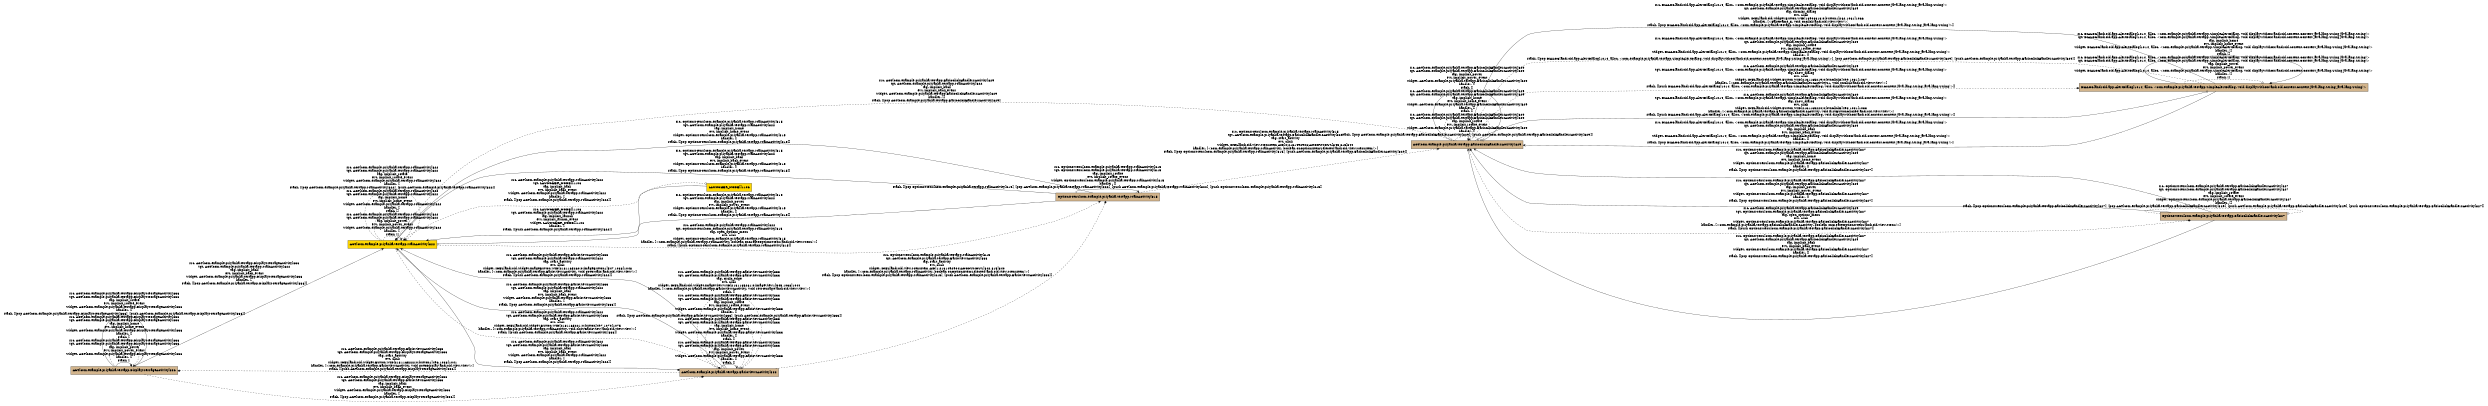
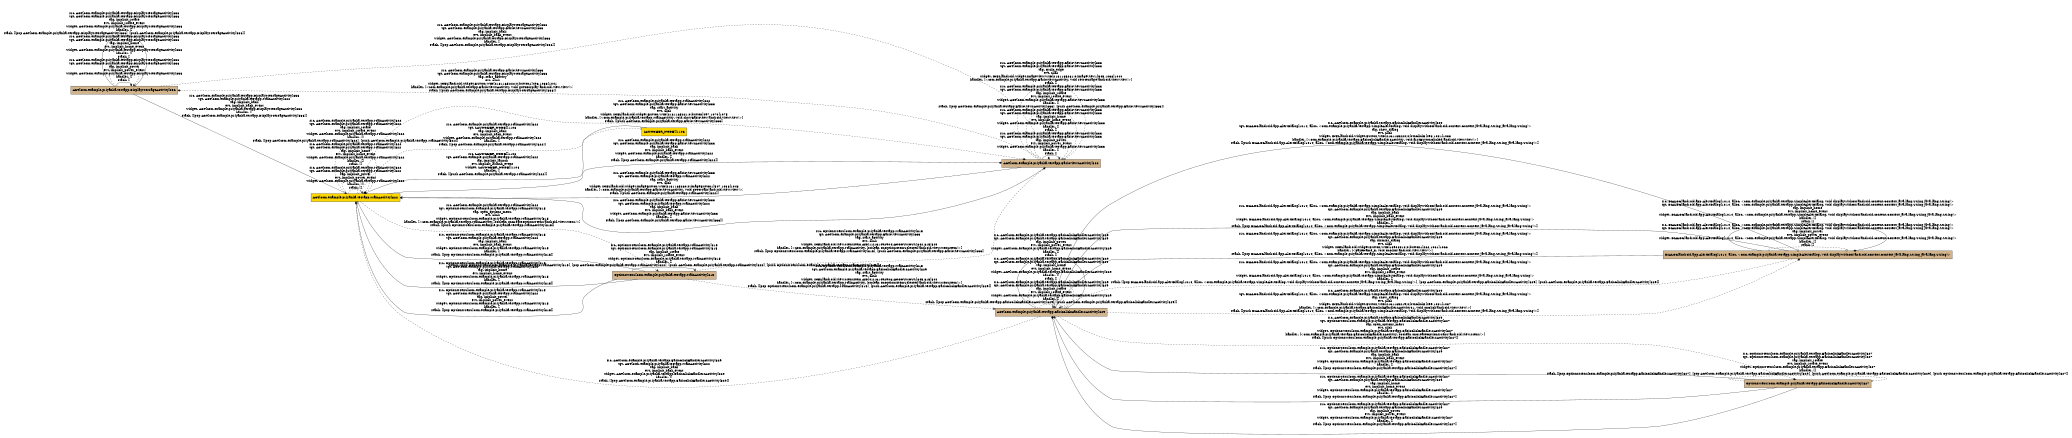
(963, 324) -> (893, 261)
